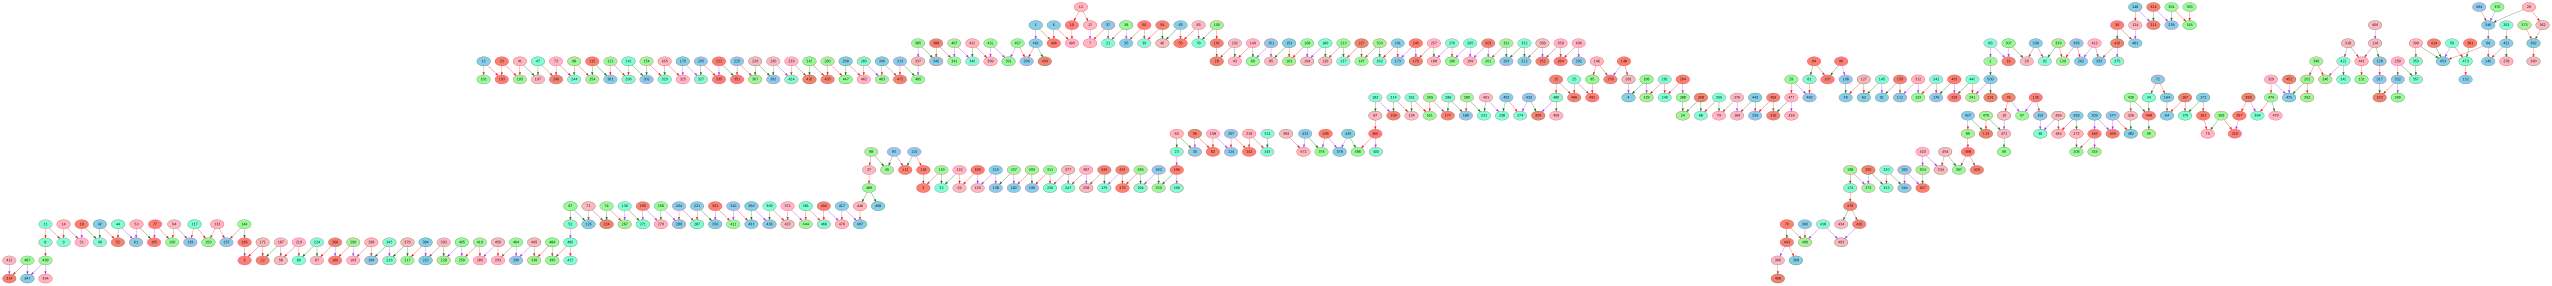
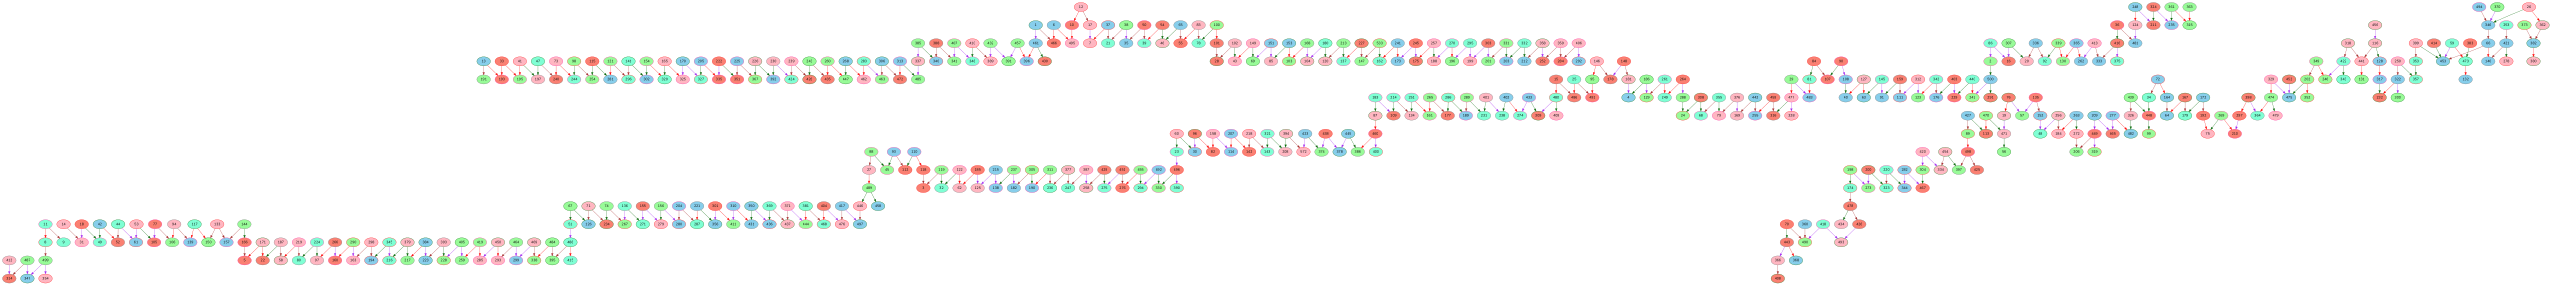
none -> (1285, 152)
(64, 232) -> none
